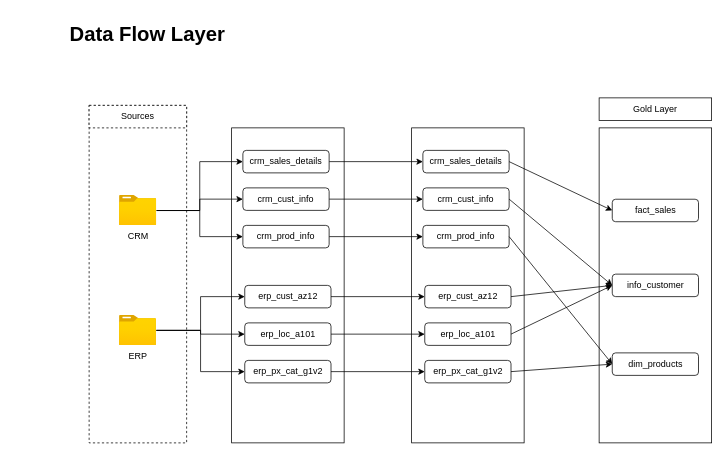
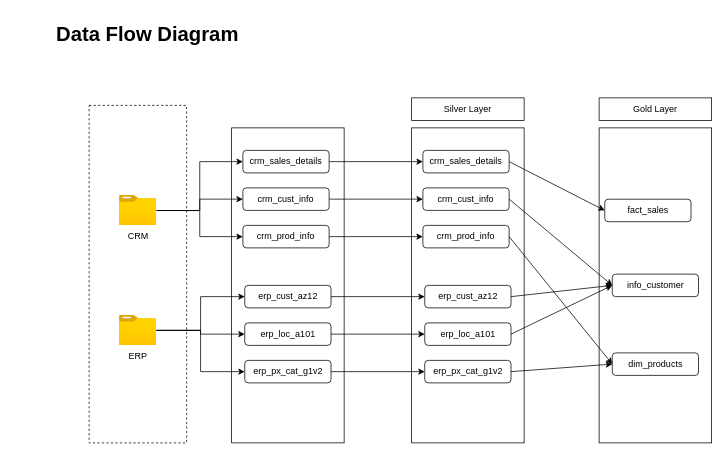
(147, 34) -> (147, 34)
none -> (468, 109)
(138, 117) -> none
(655, 210) -> (648, 210)
